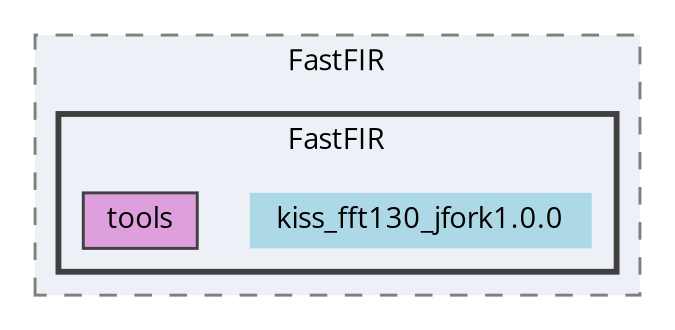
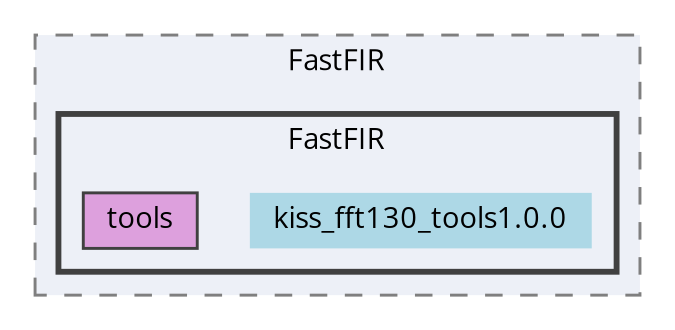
(421, 221) -> (421, 221)
